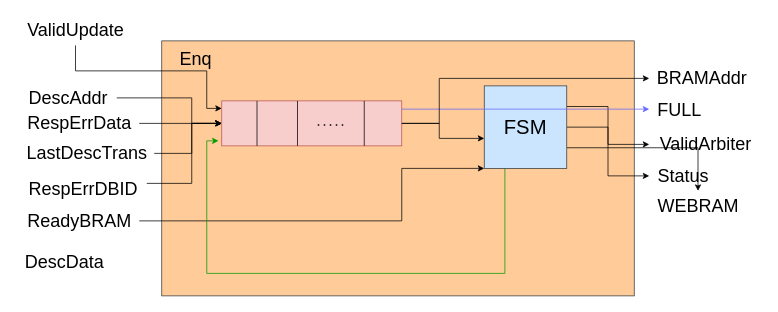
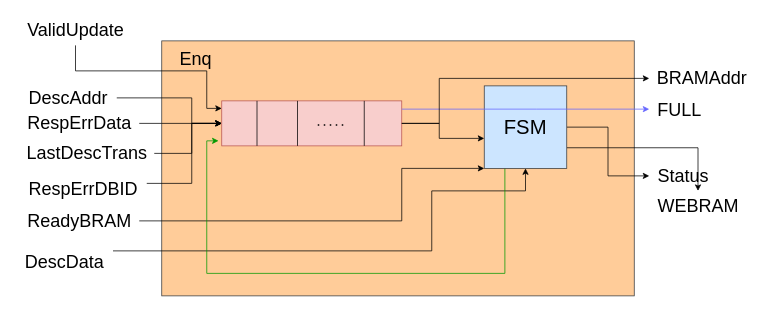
(587, 107) -> none
(705, 144) -> none
none -> (432, 222)
